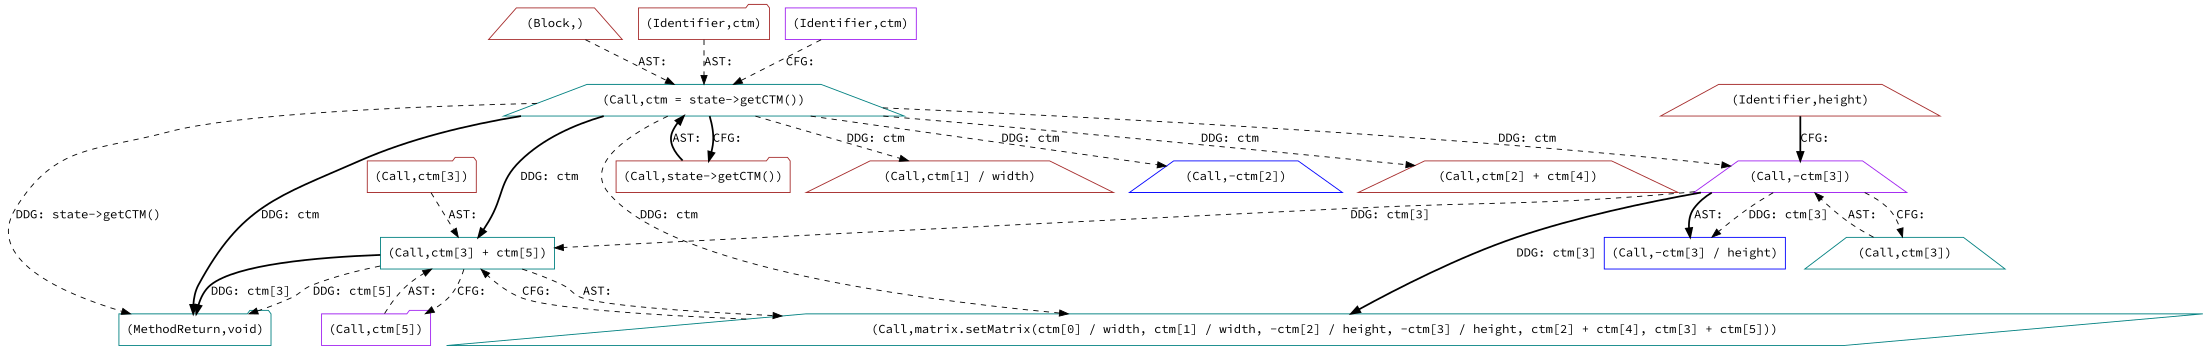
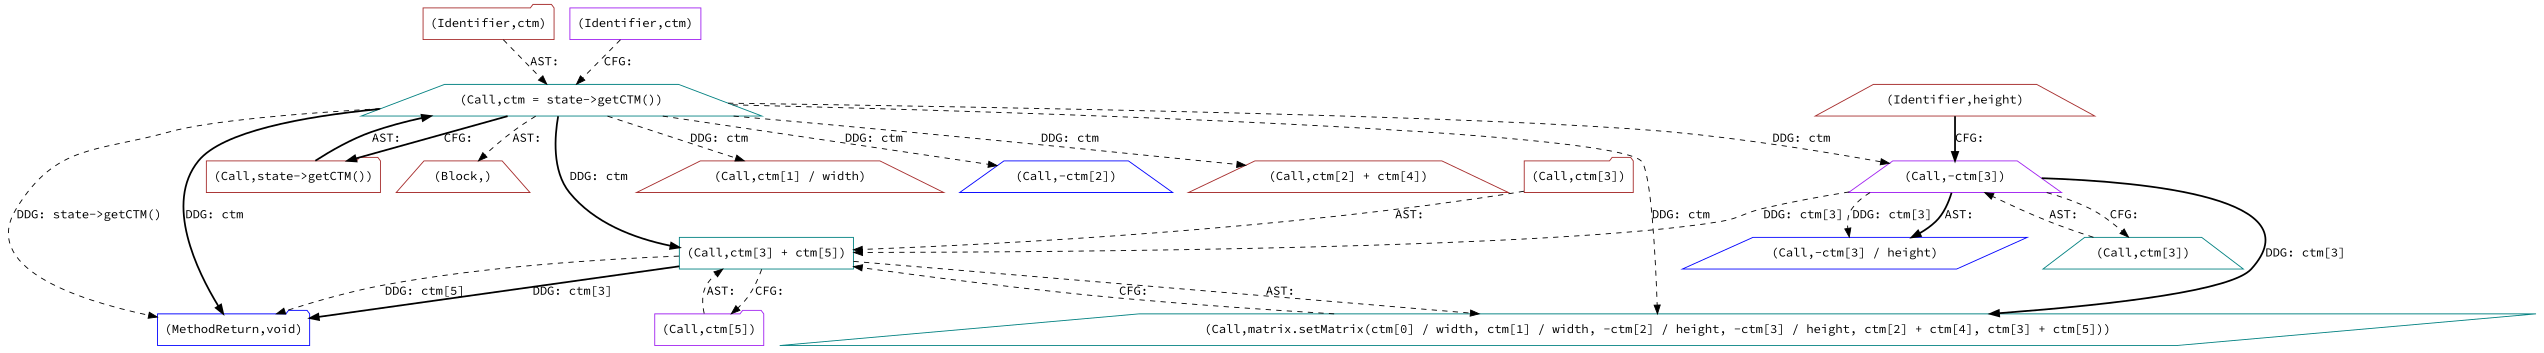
(626, 60) -> (509, 134)
(1695, 253) -> (1855, 253)
(195, 330) -> (234, 330)
